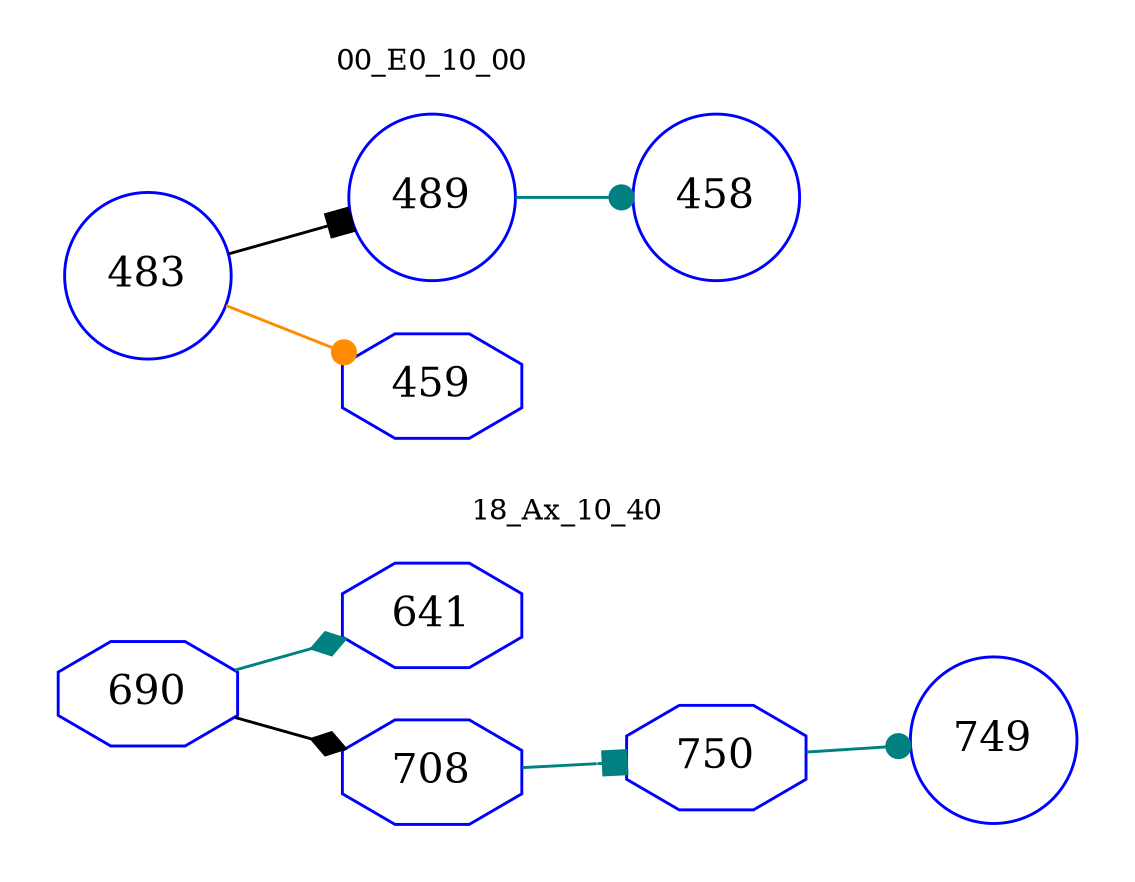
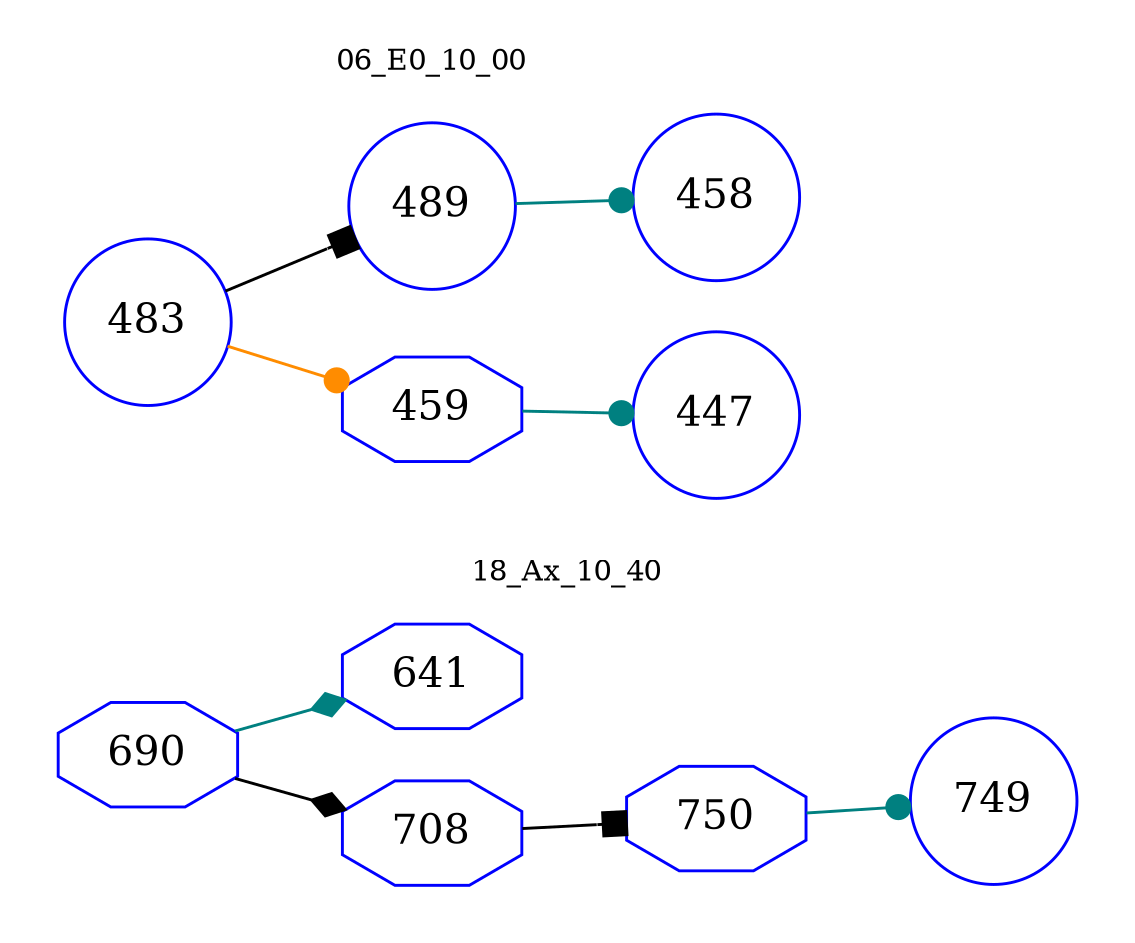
(432, 62) -> (432, 62)
none -> (716, 415)
(560, 766) -> (560, 827)
